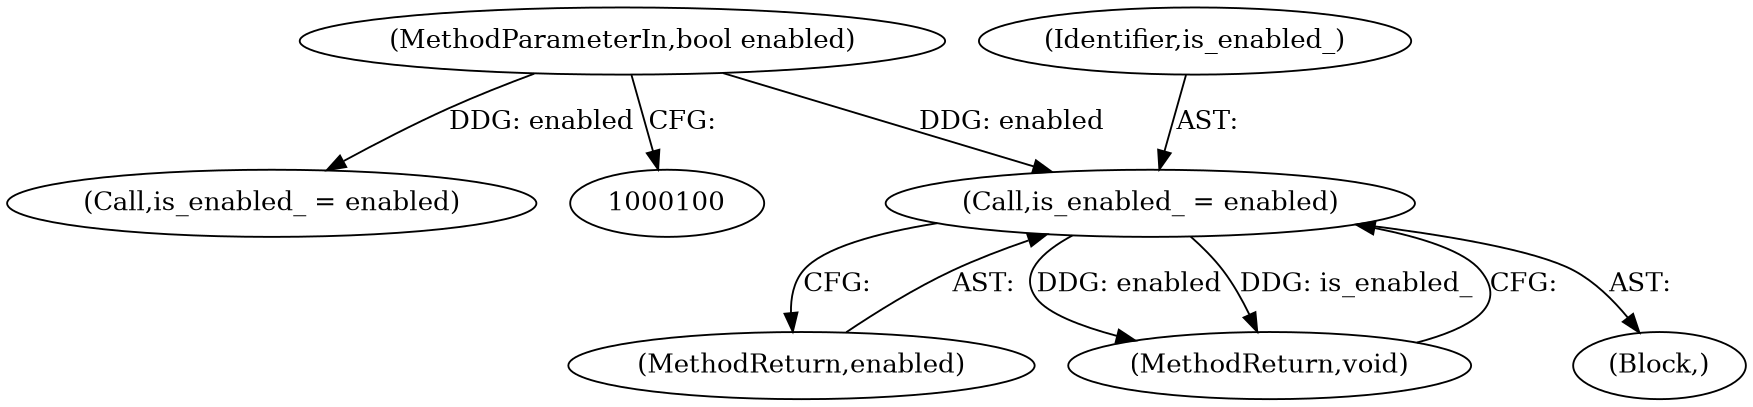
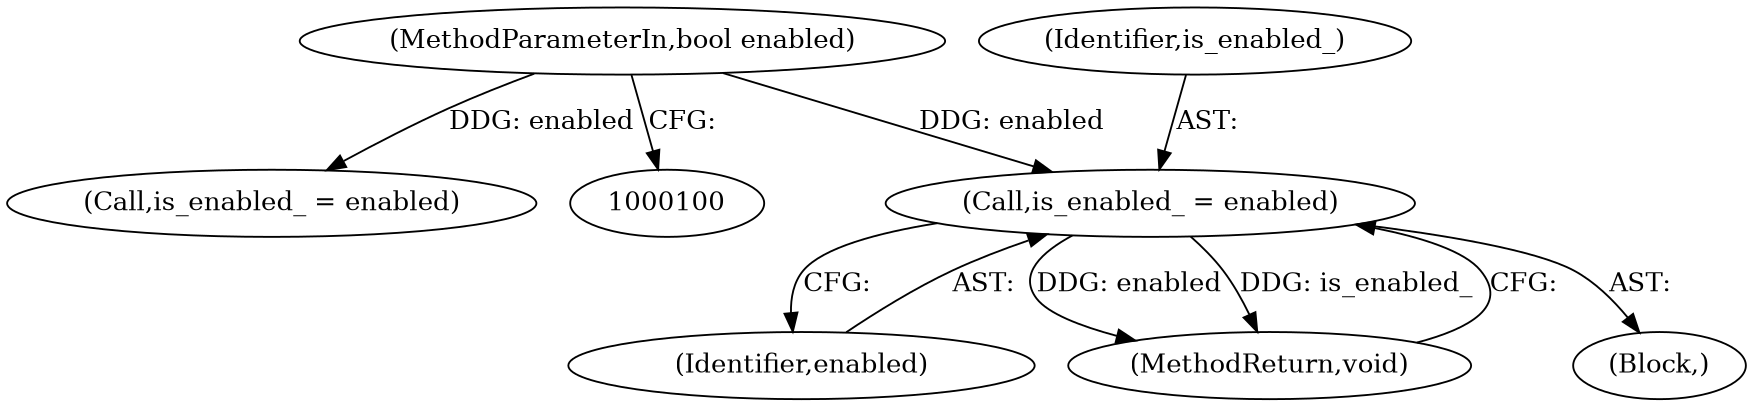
(801, 366) -> (801, 366)
